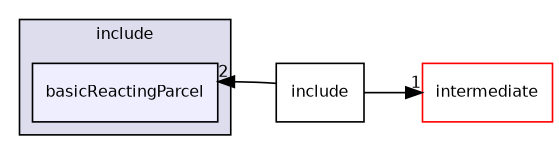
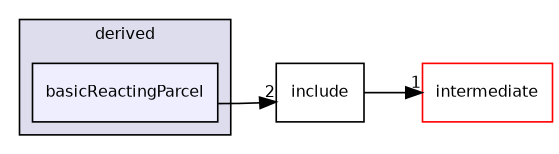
(125, 35) -> (125, 35)
(255, 82) -> (241, 103)
